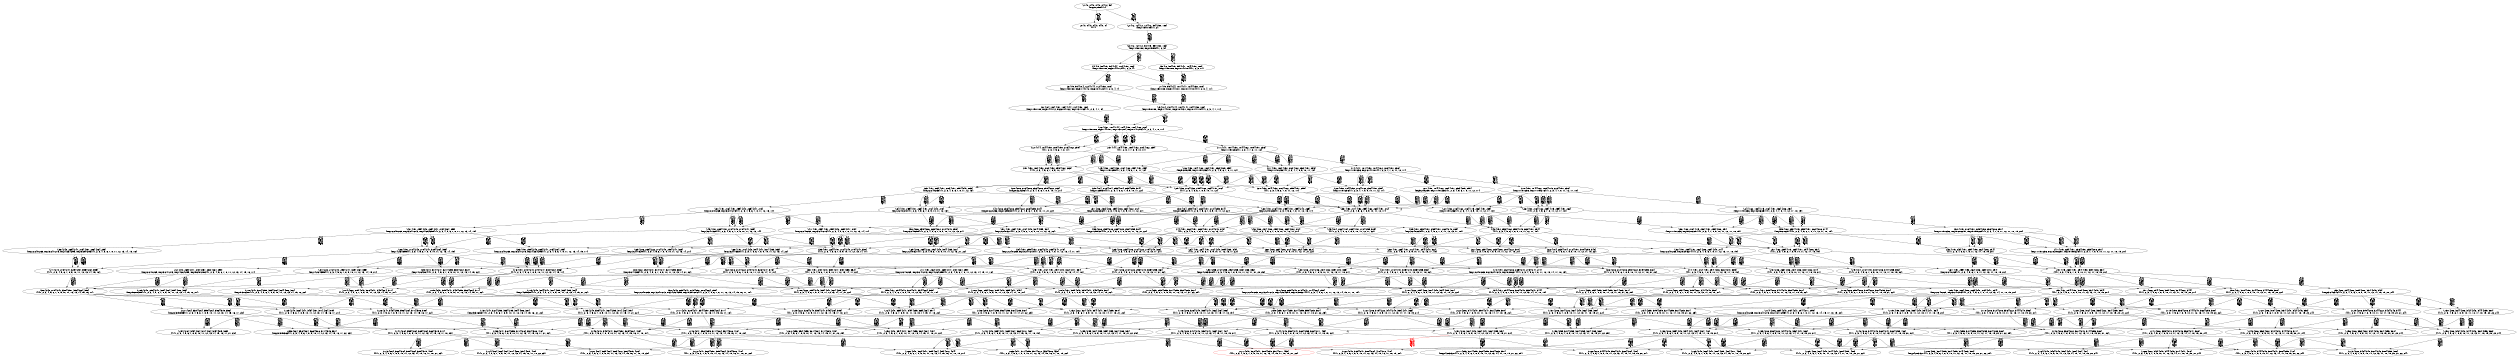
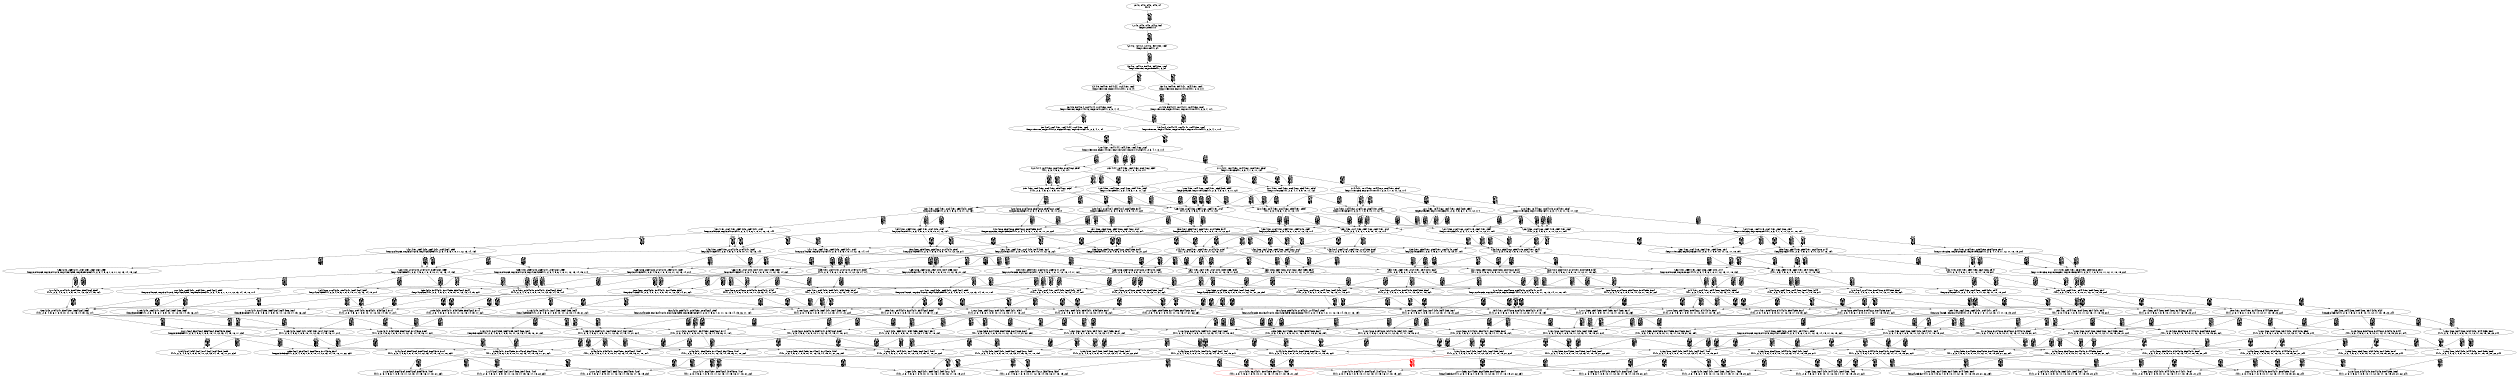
(1096, 16) -> (1147, 16)
